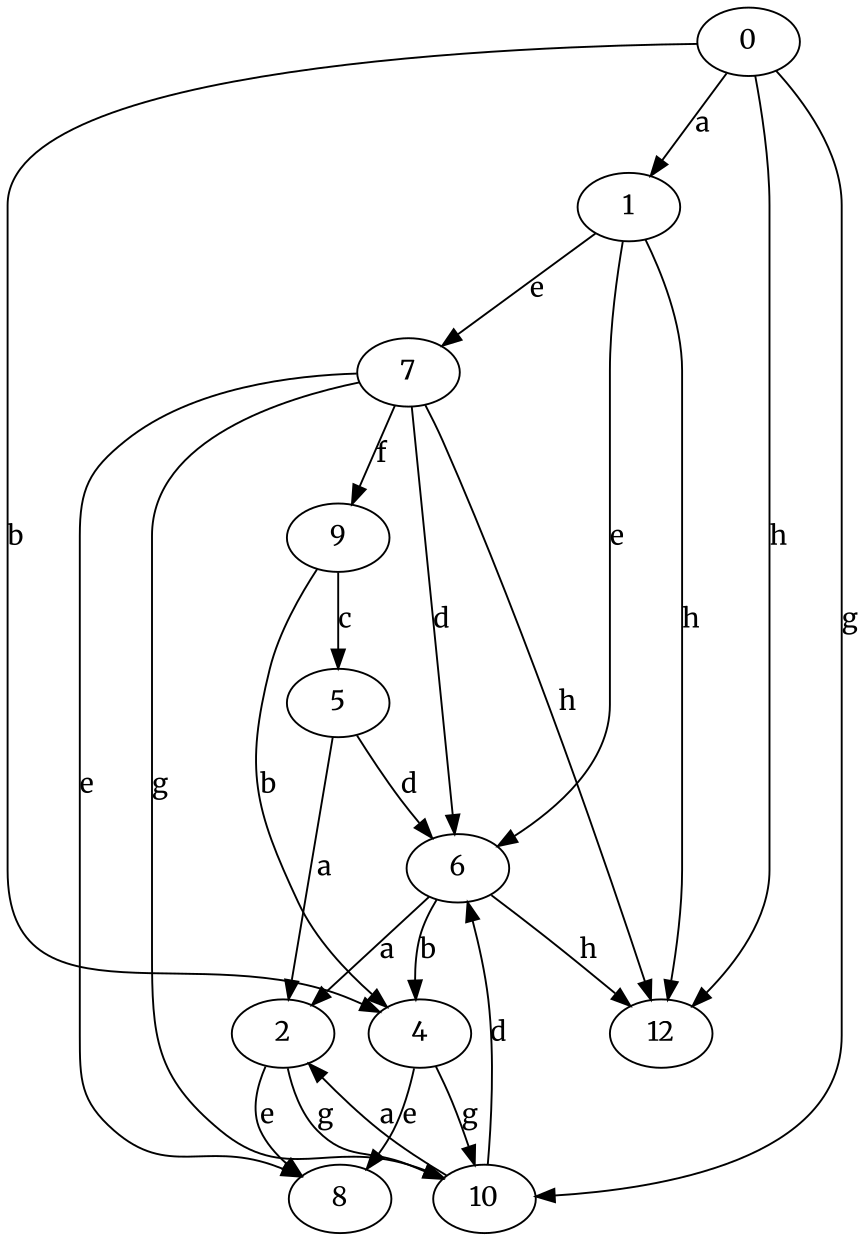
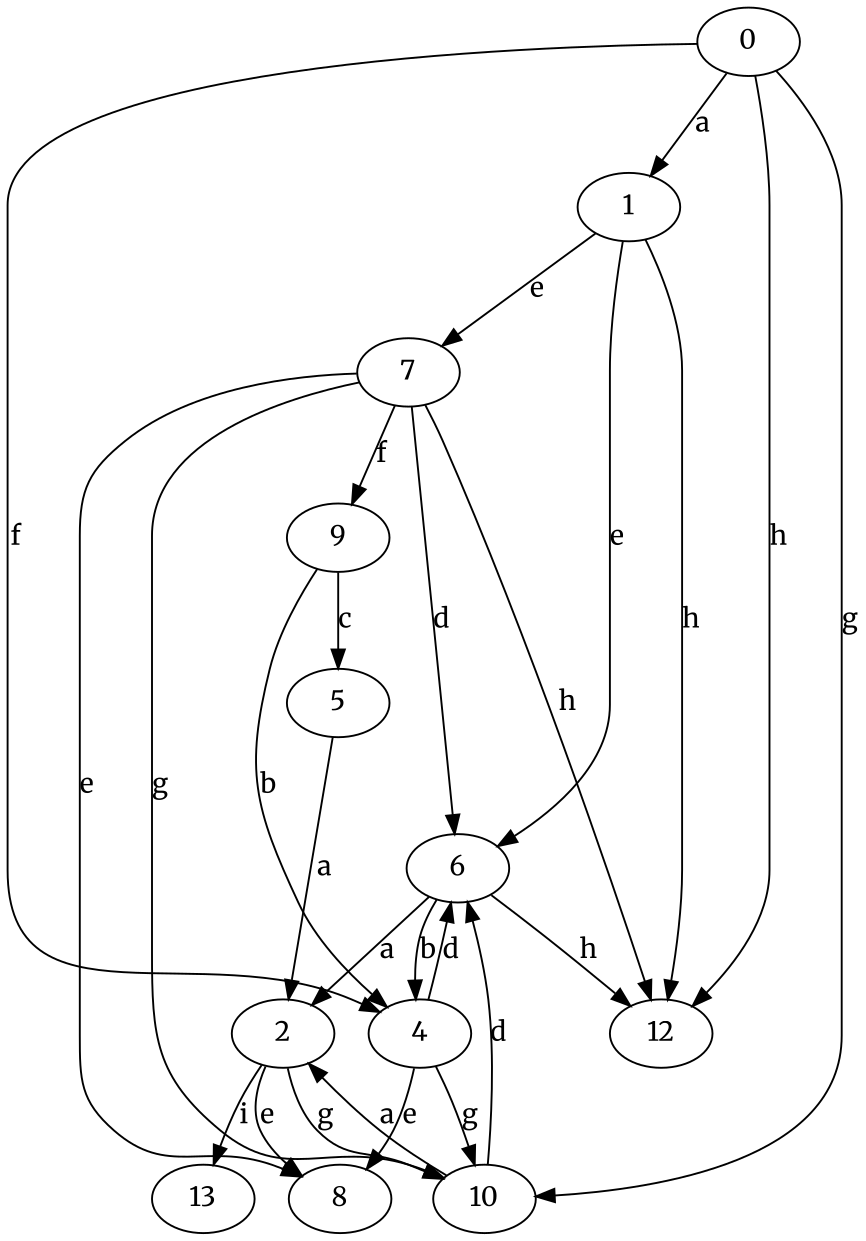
(16, 538) -> (16, 538)
(387, 780) -> (438, 961)
none -> (203, 1199)
